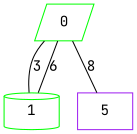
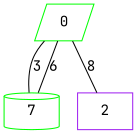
(32, 111) -> (32, 111)
(105, 111) -> (105, 111)
